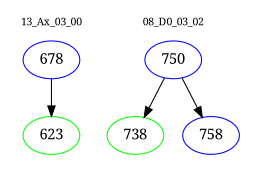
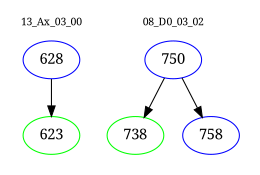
(51, 60) -> (51, 60)
